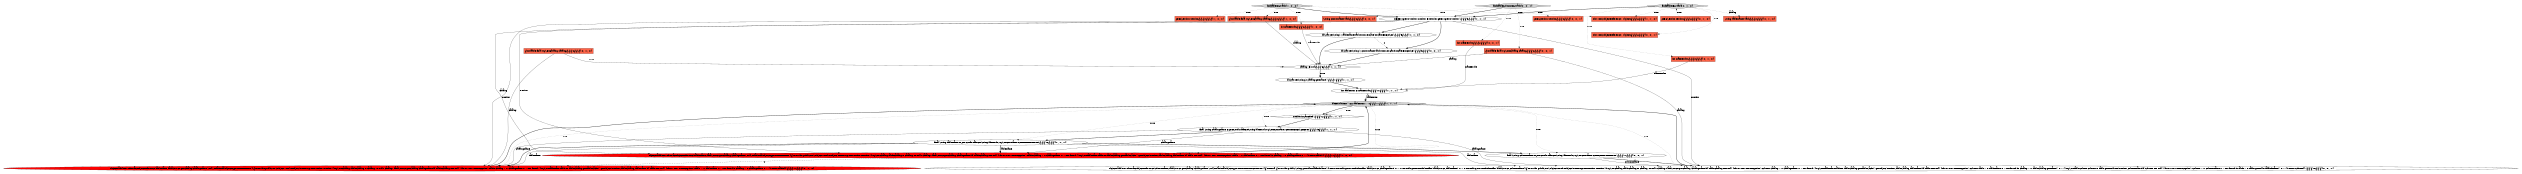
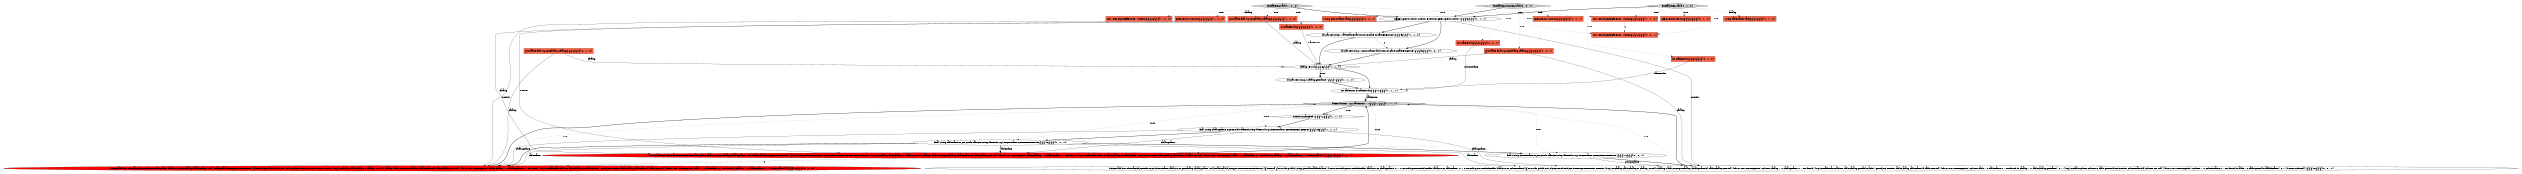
(1248, 12) -> (1248, 12)
(1677, 14) -> (1682, 11)
none -> (1139, 19)
none -> (1625, 26)
none -> (1549, 29)
(592, 59) -> (592, 59)
(1471, 67) -> (1471, 67)
none -> (1356, 73)
